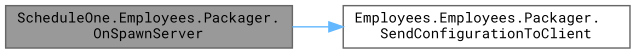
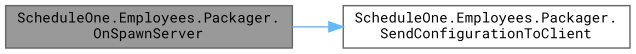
(487, 27) -> (487, 27)
